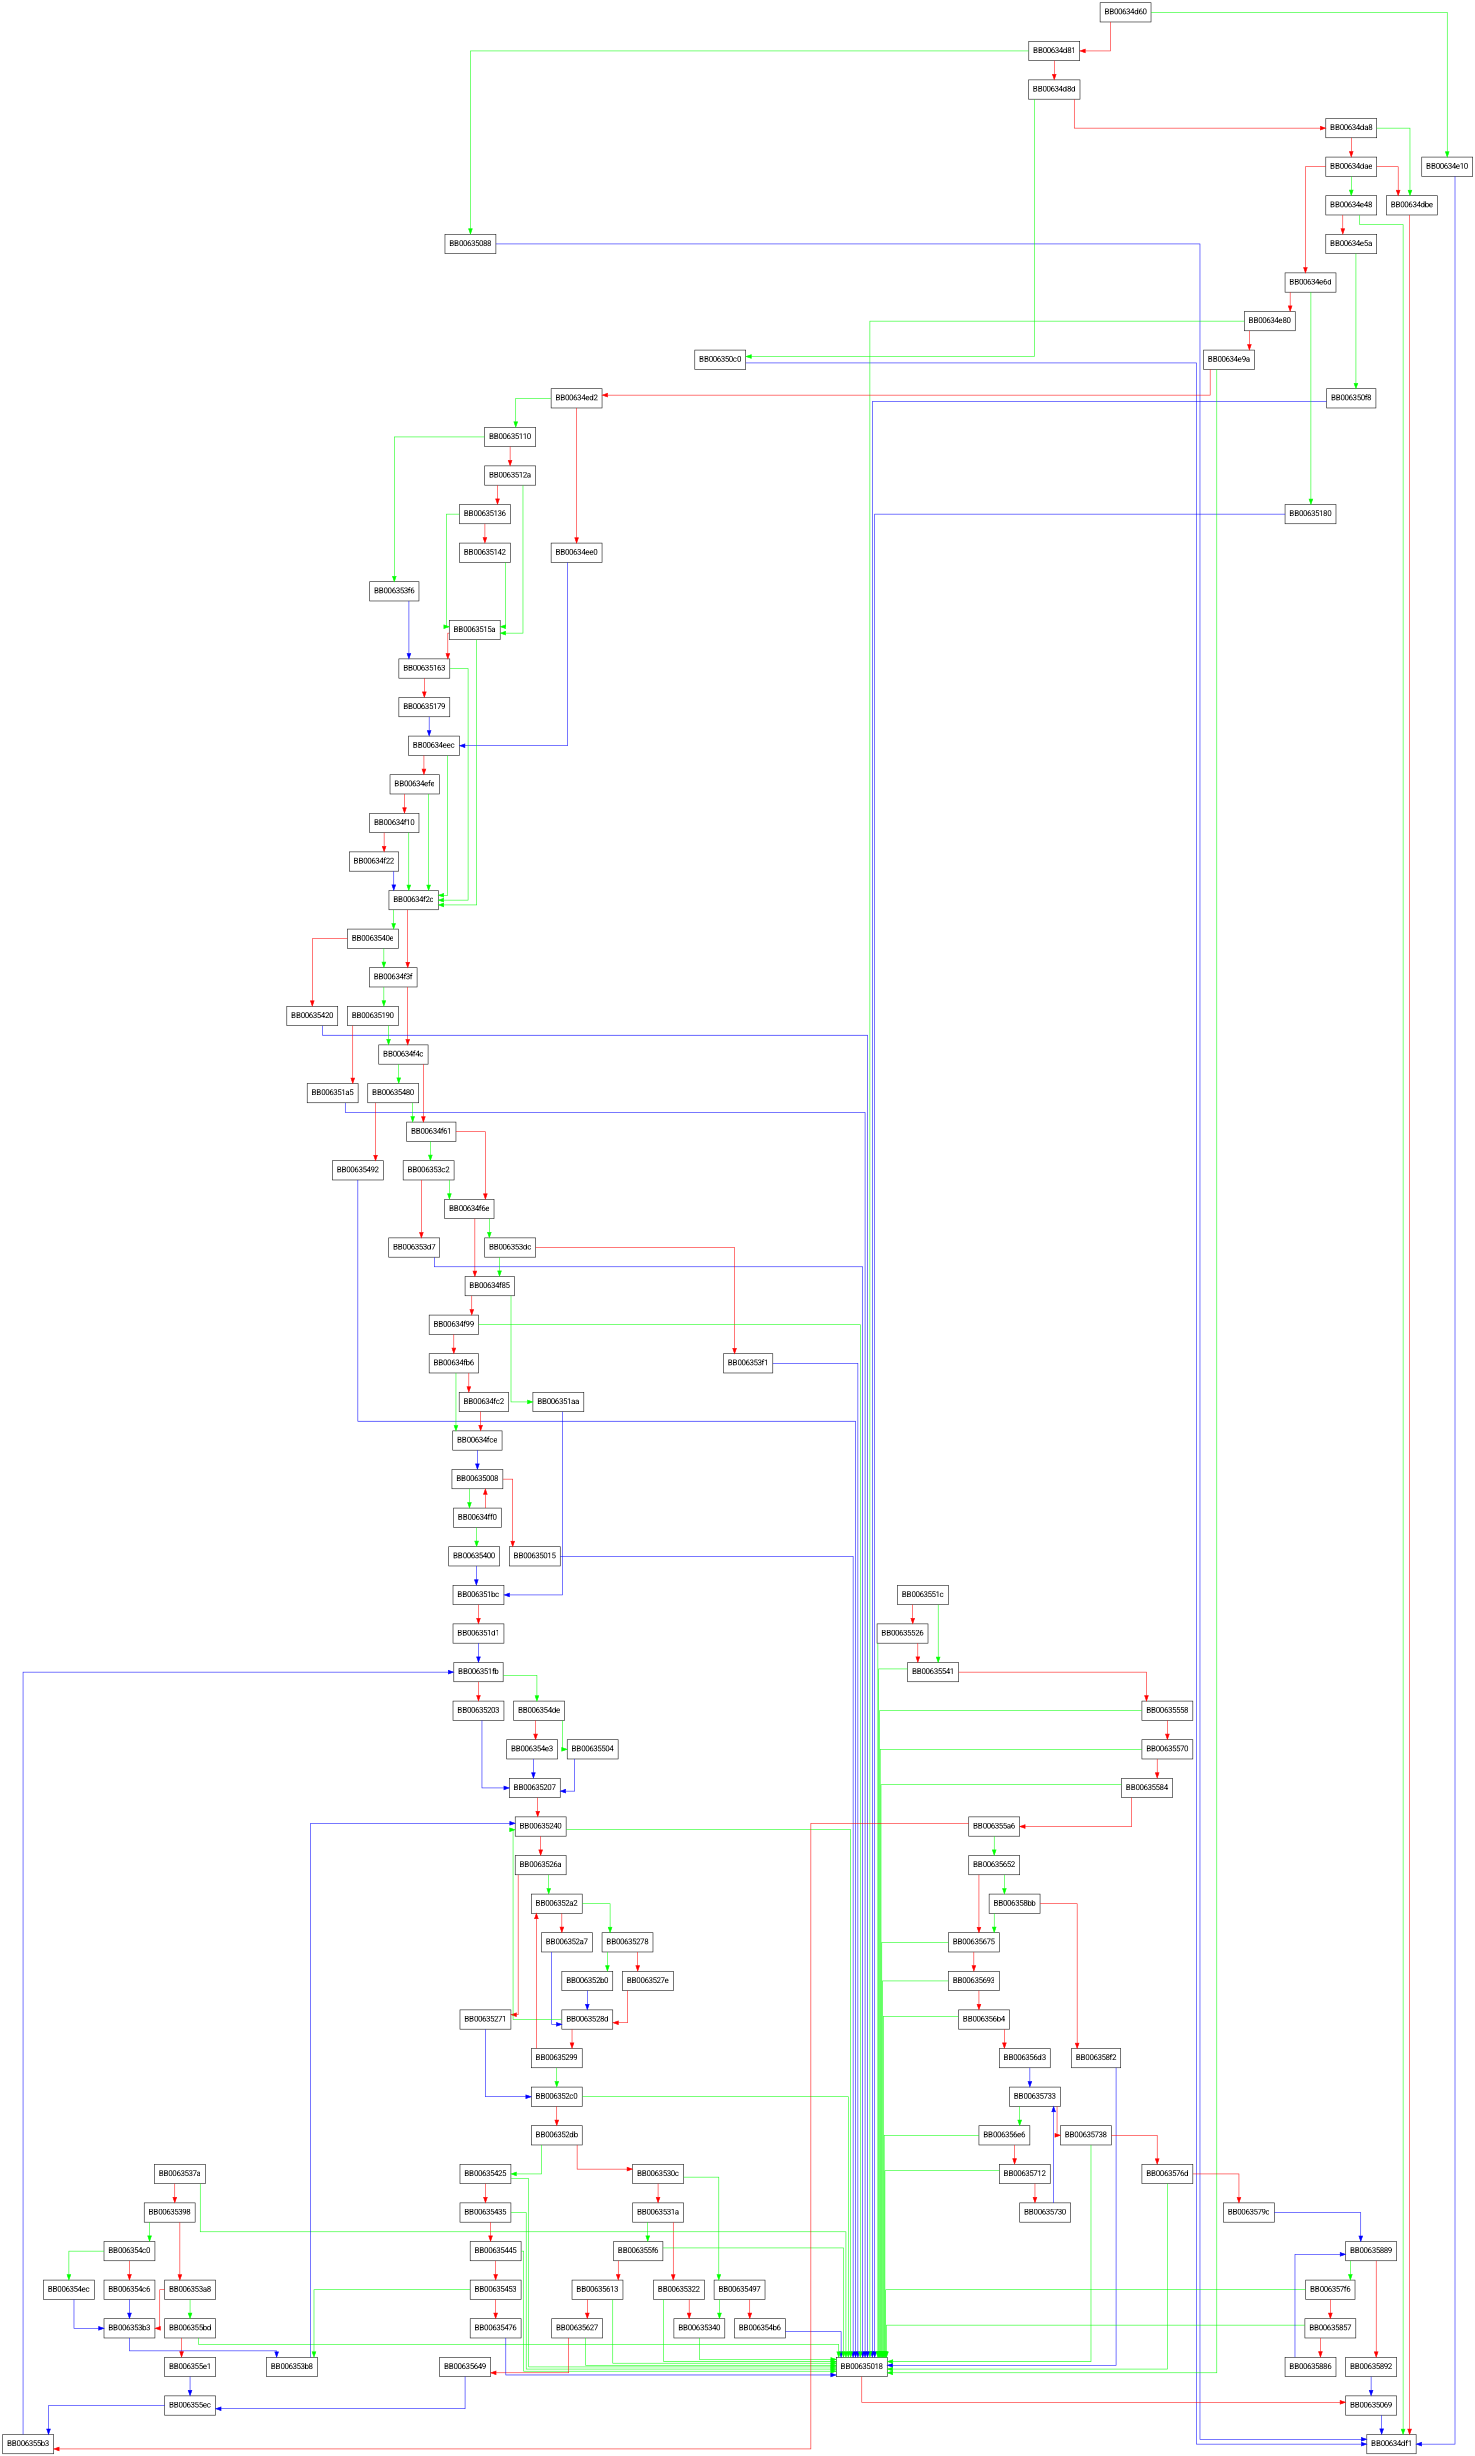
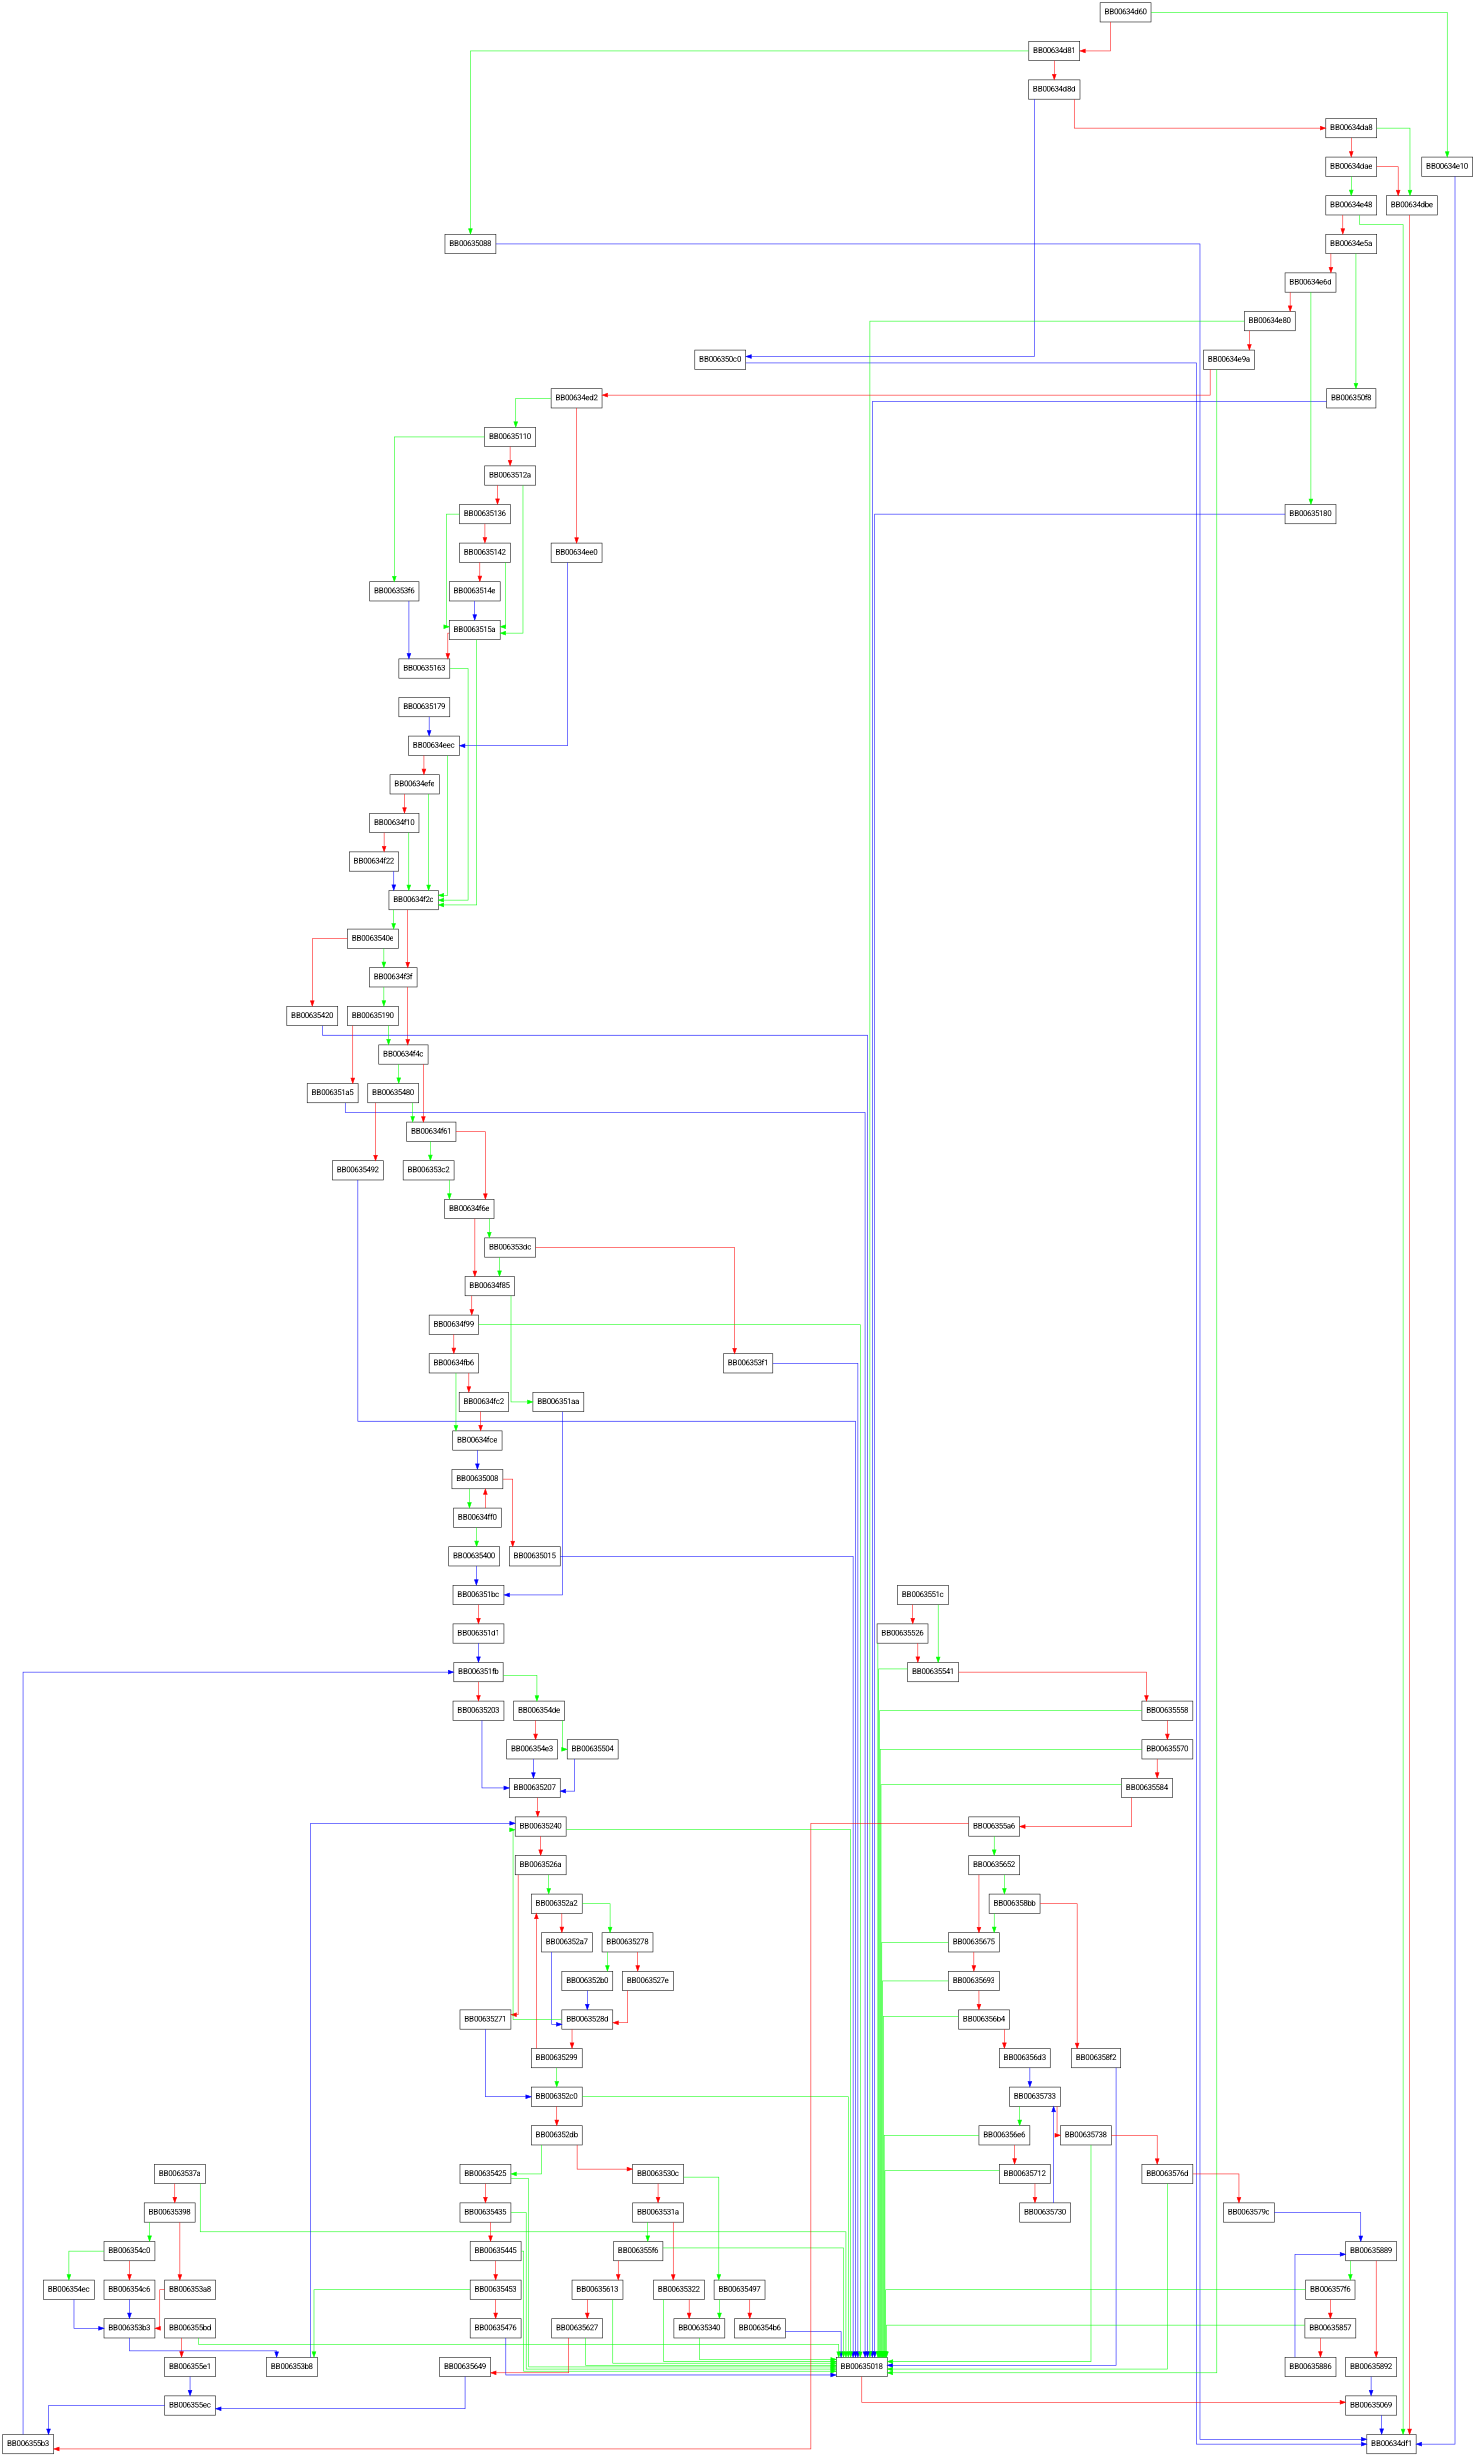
(1305, 207) -> (1331, 260)
(1021, 357) -> (1021, 357)
none -> (475, 591)
(424, 685) -> none
(414, 1248) -> none
(190, 2306) -> none
